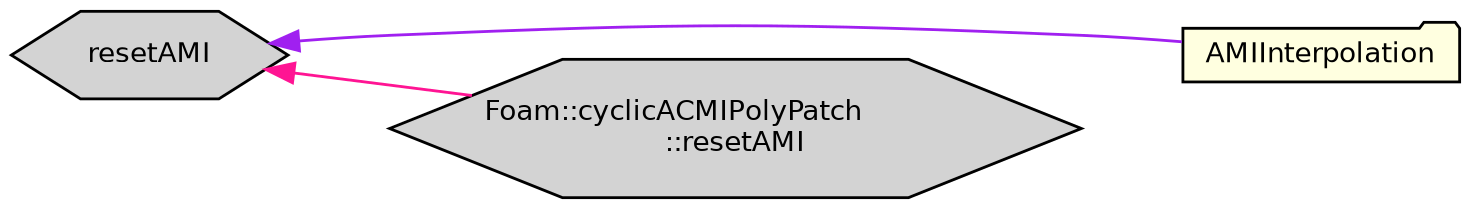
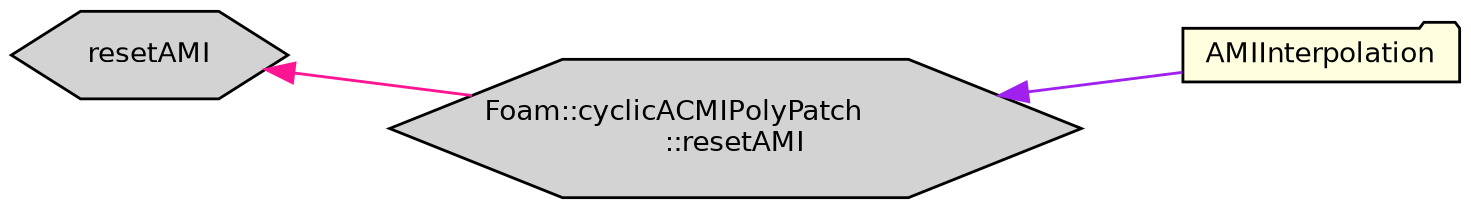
(740, 26) -> (1105, 82)
